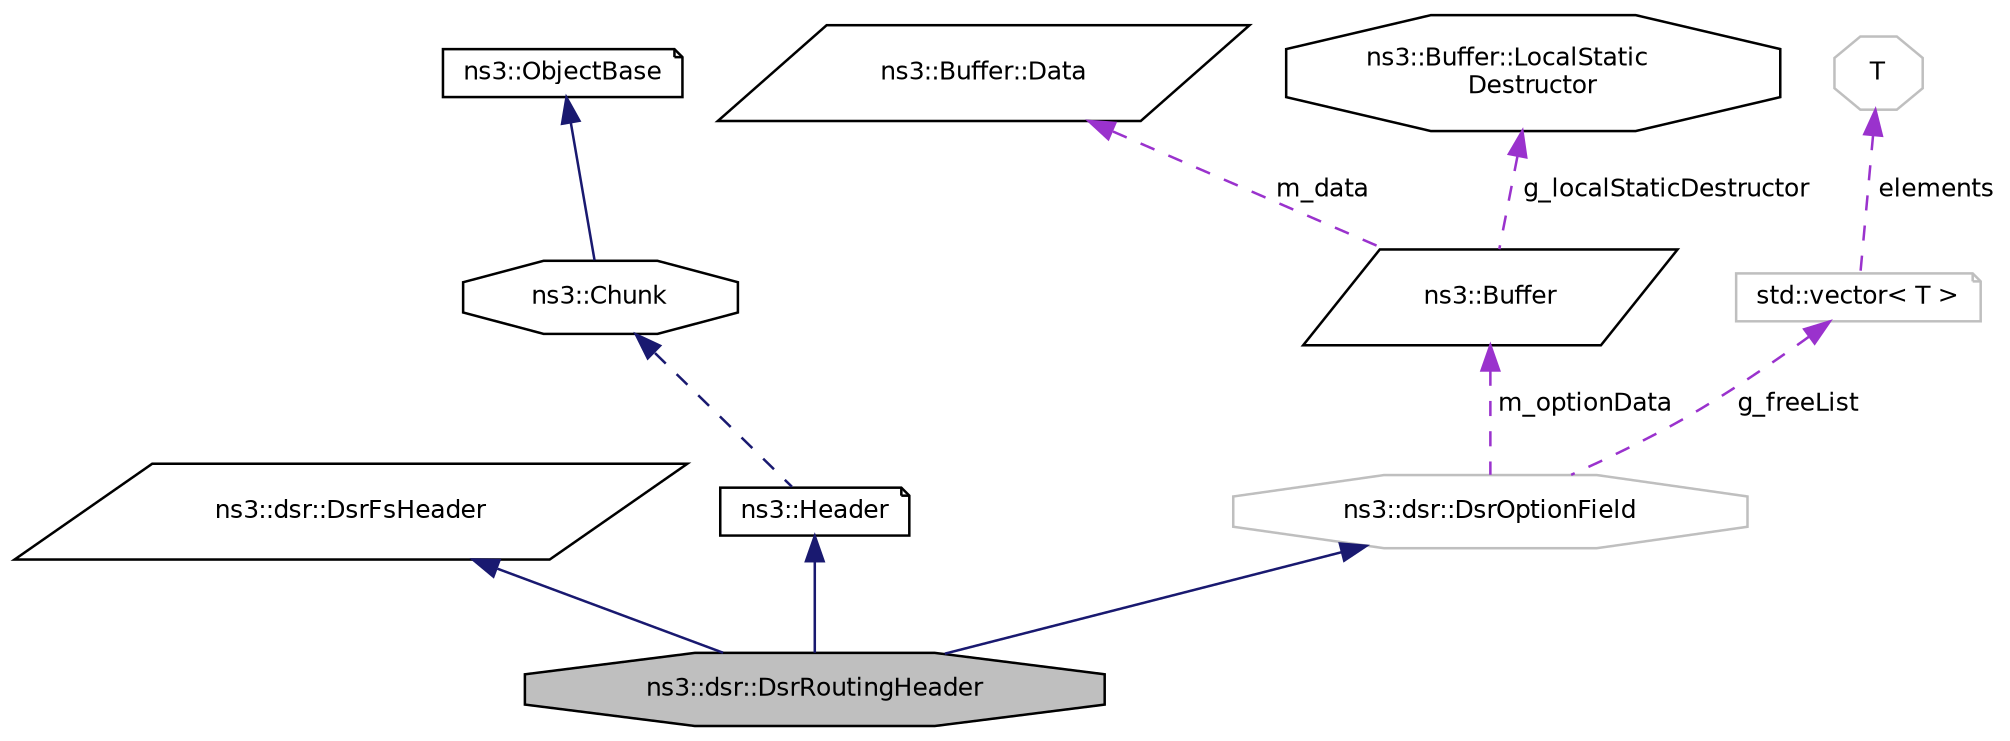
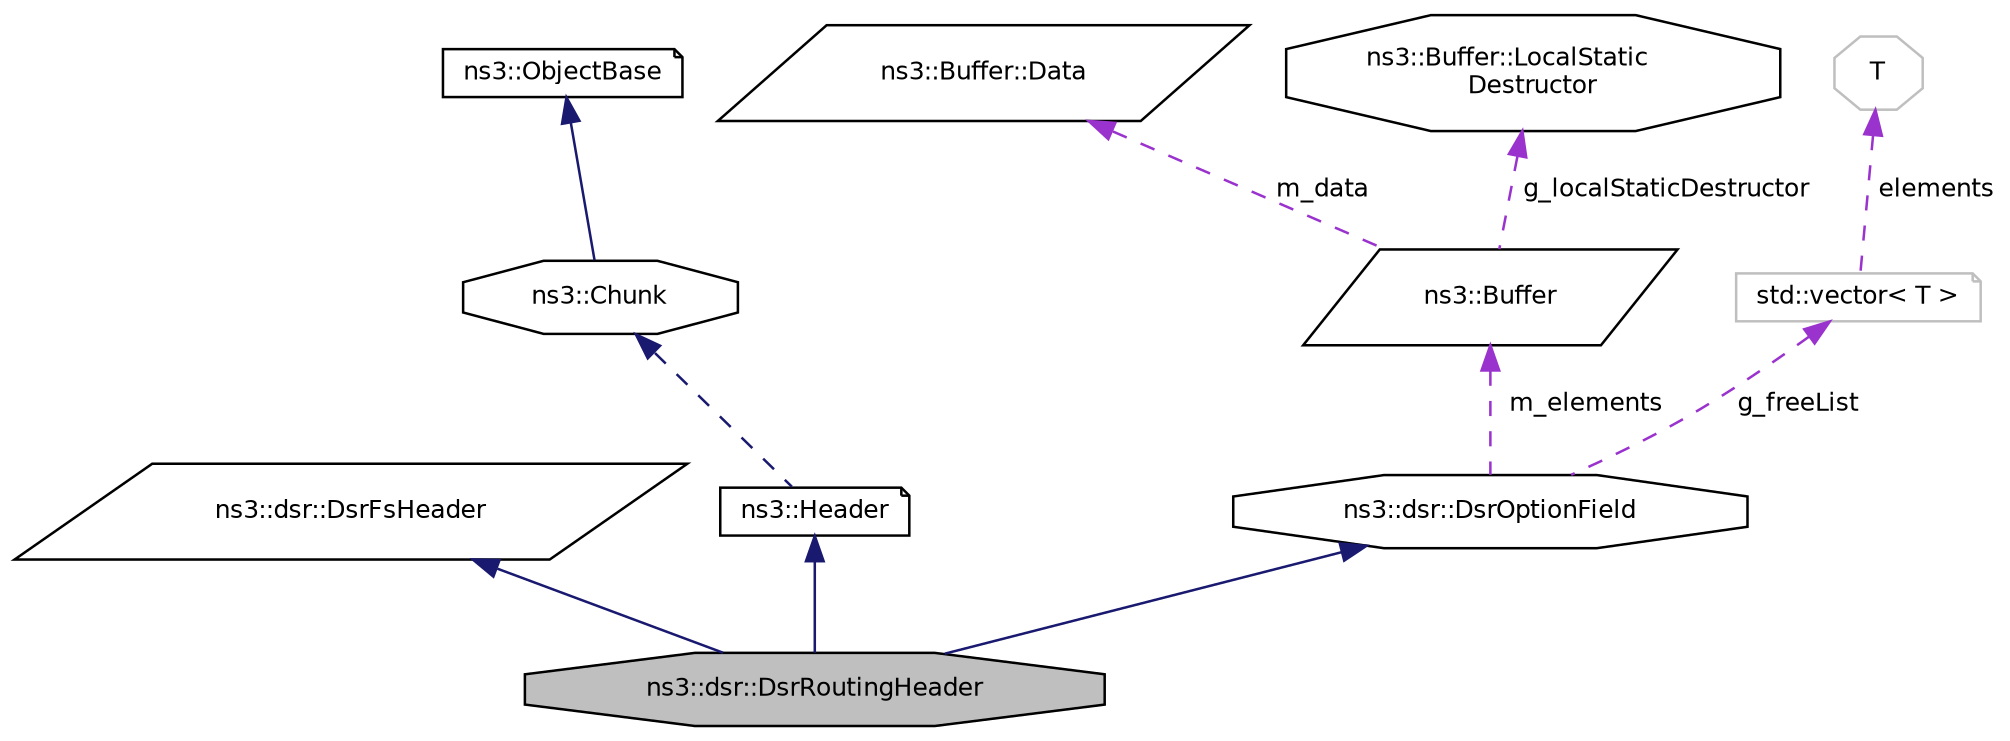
(1582, 404) -> (1582, 404)
(1490, 512) -> (1490, 512)
